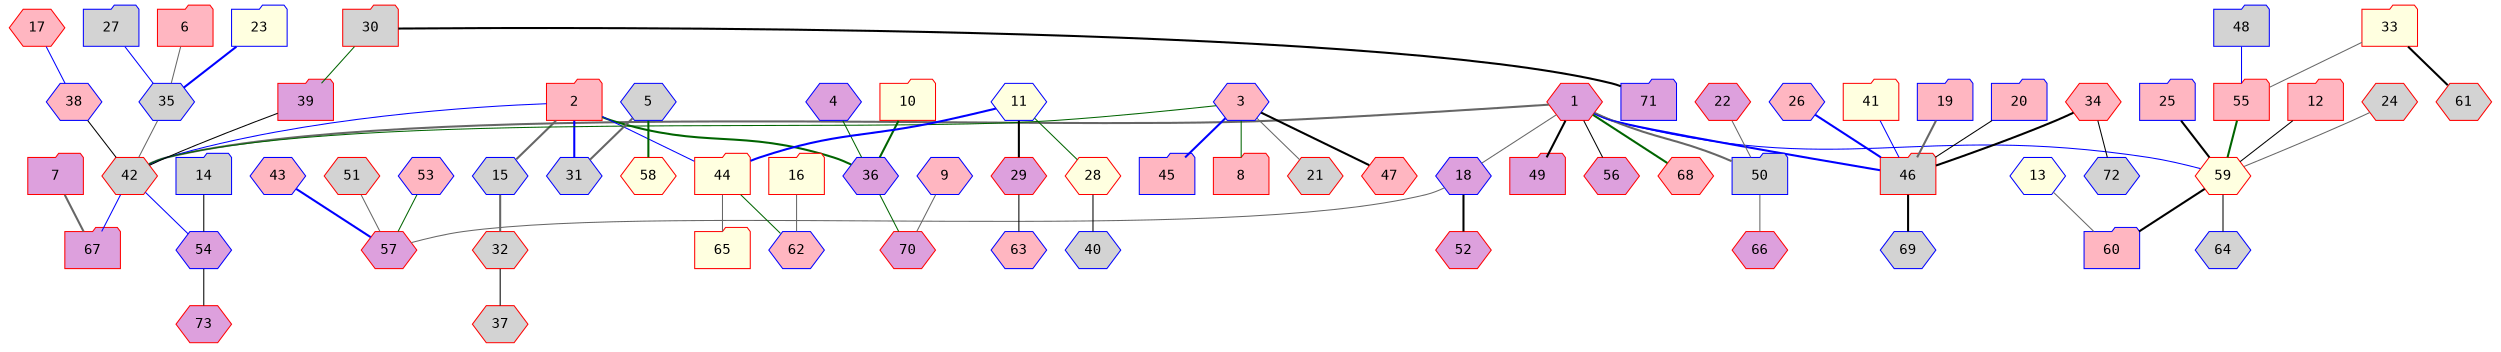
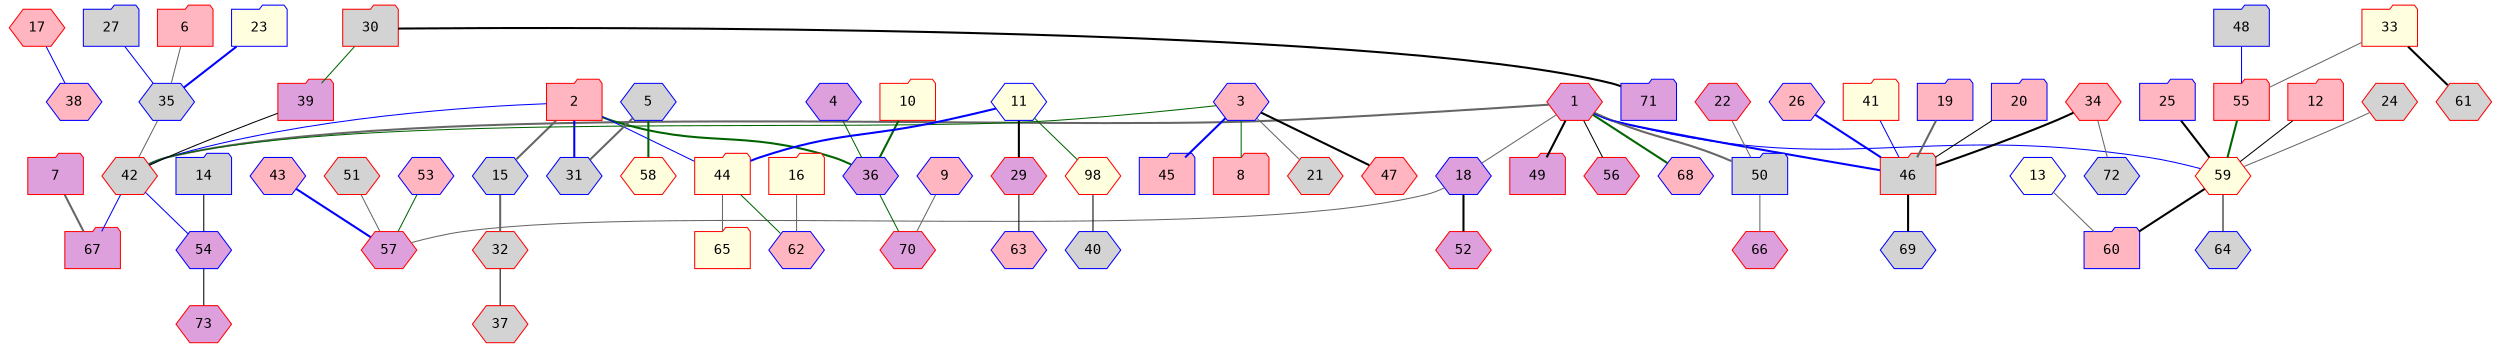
(102, 139) -> none
(2103, 139) -> (2103, 139)
(1093, 176) -> (1093, 176)
(1686, 176) -> (1686, 176)
